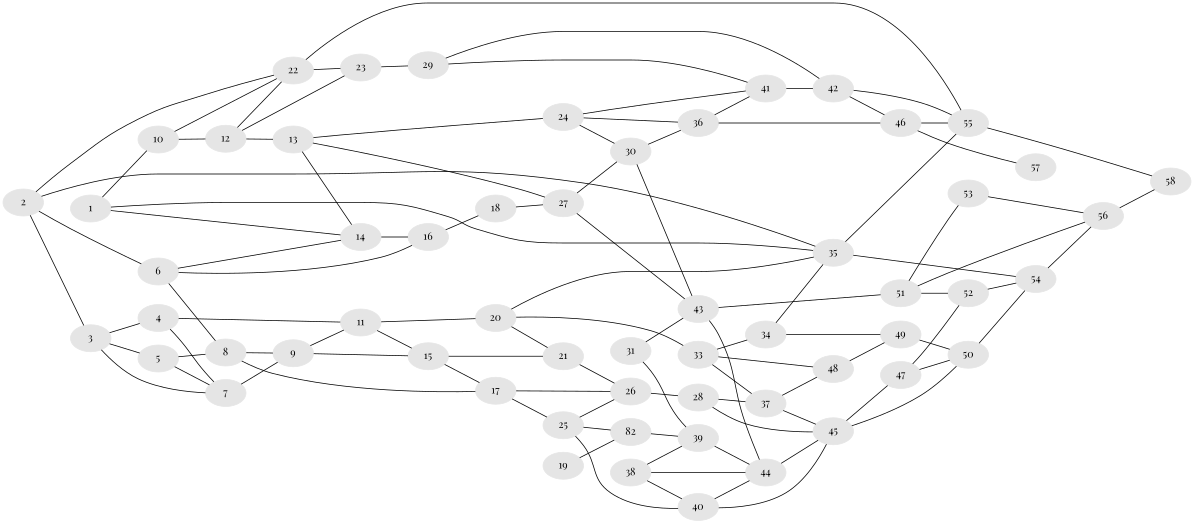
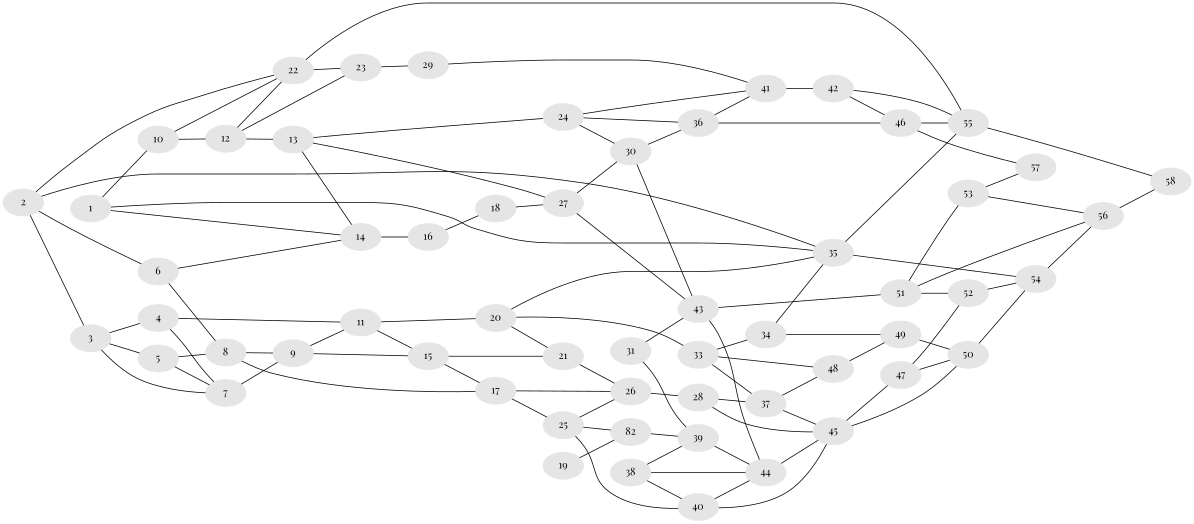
(636, 32) -> none
none -> (1002, 180)
(297, 270) -> none
